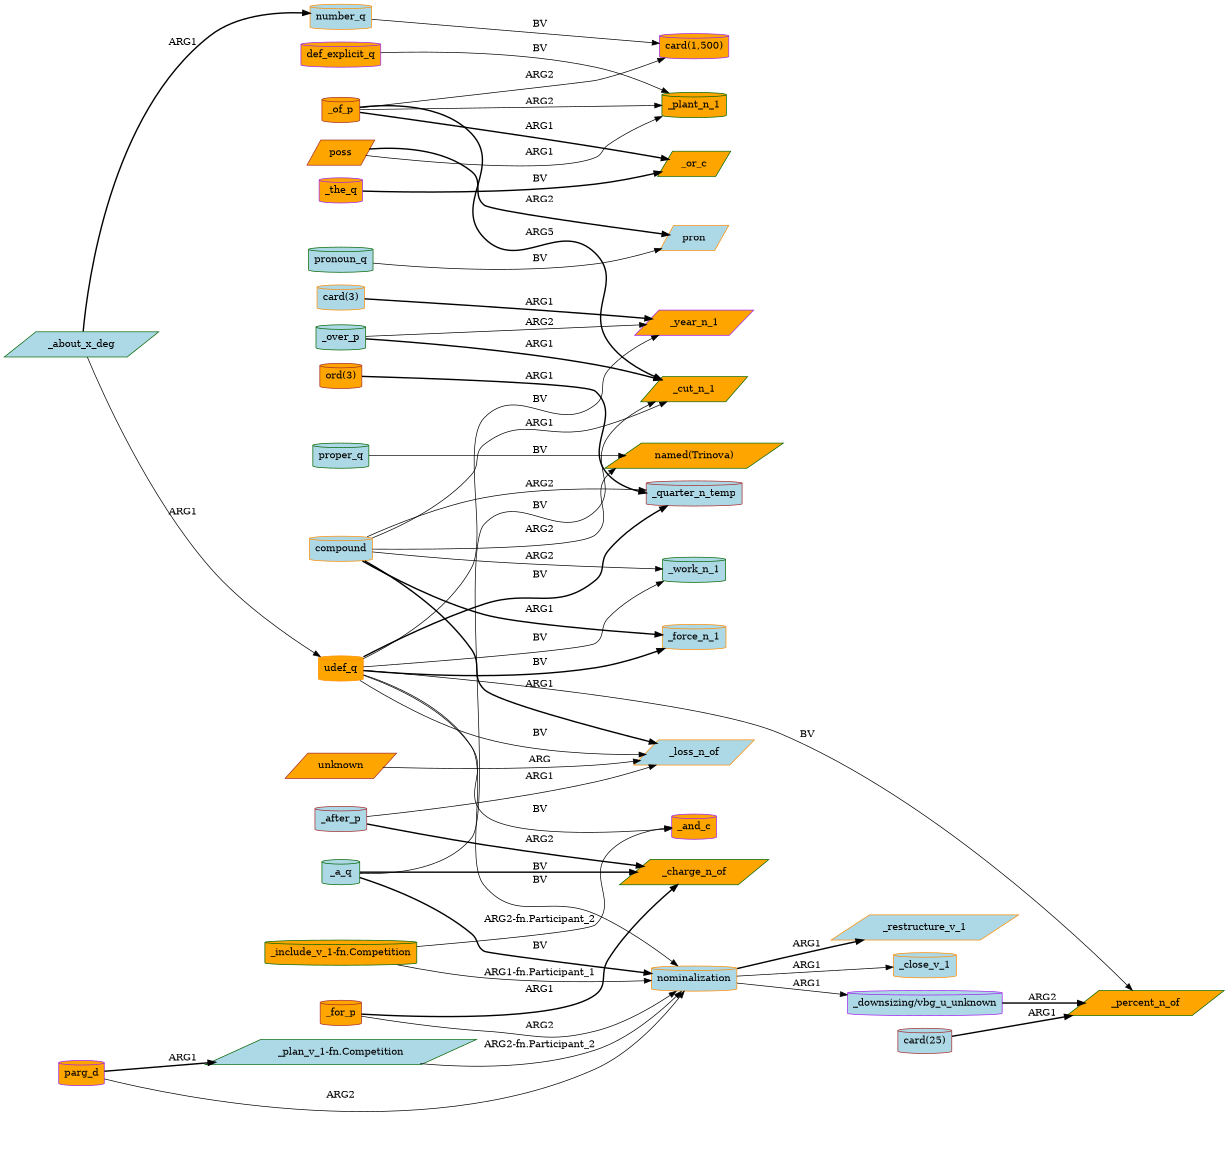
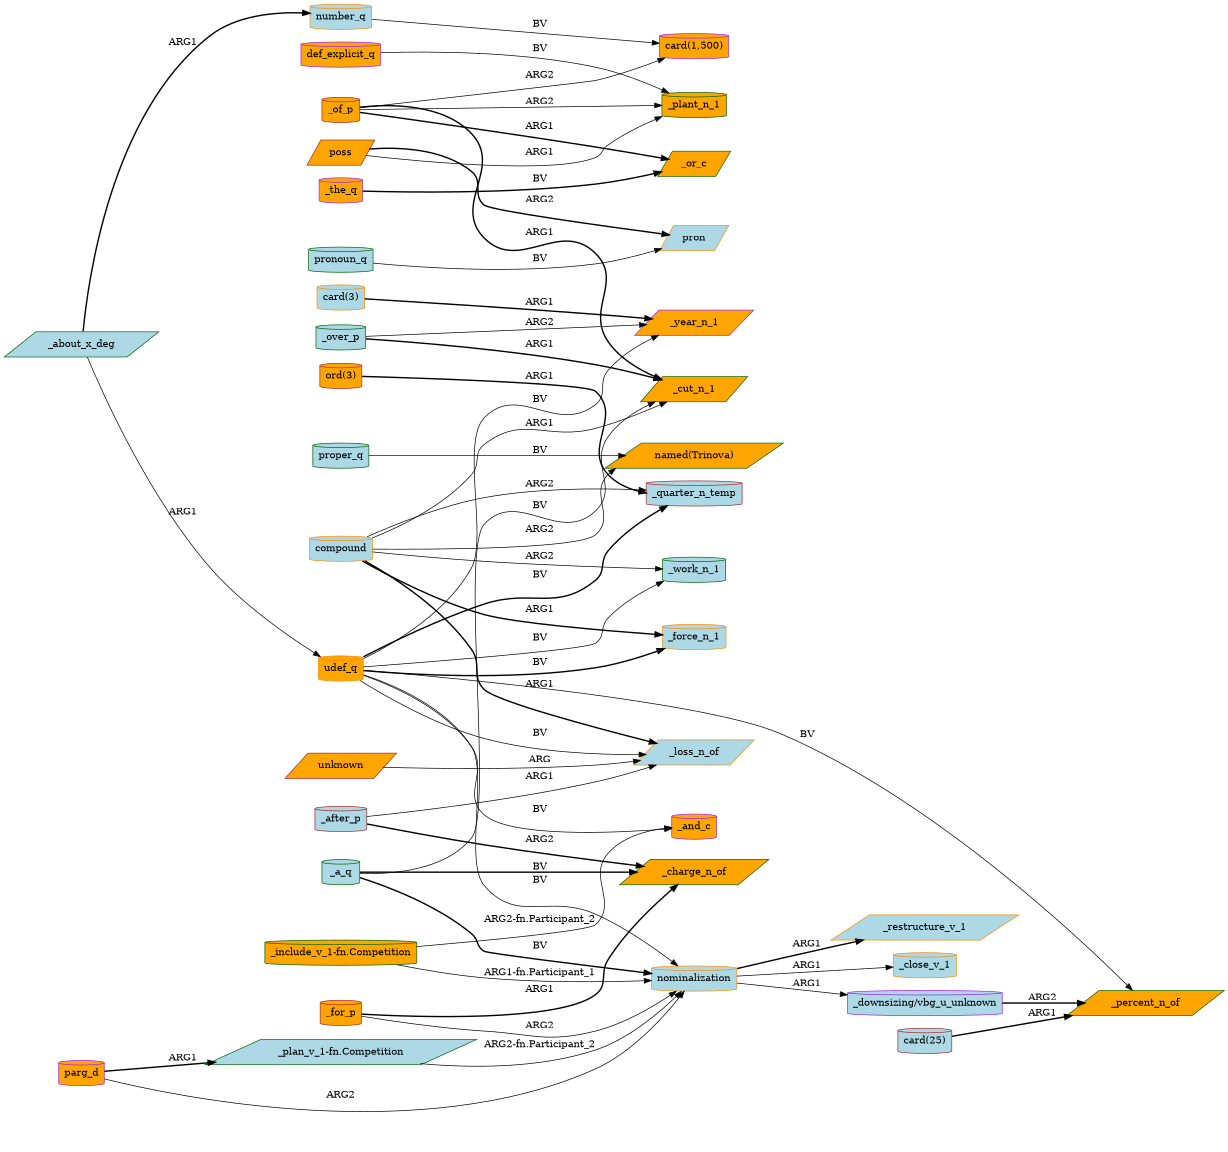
(540, 233) -> (540, 233)
